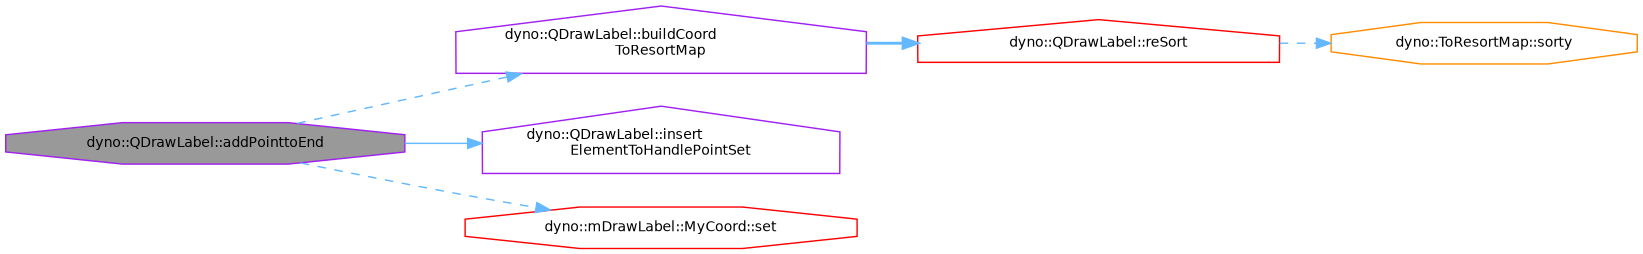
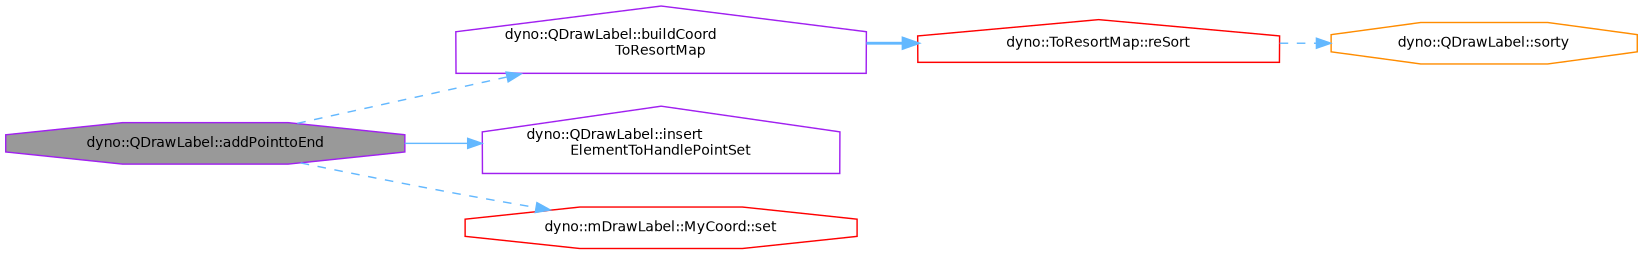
(1099, 43) -> (1099, 43)
(1484, 43) -> (1484, 43)
